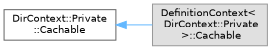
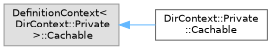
(139, 25) -> (143, 25)
